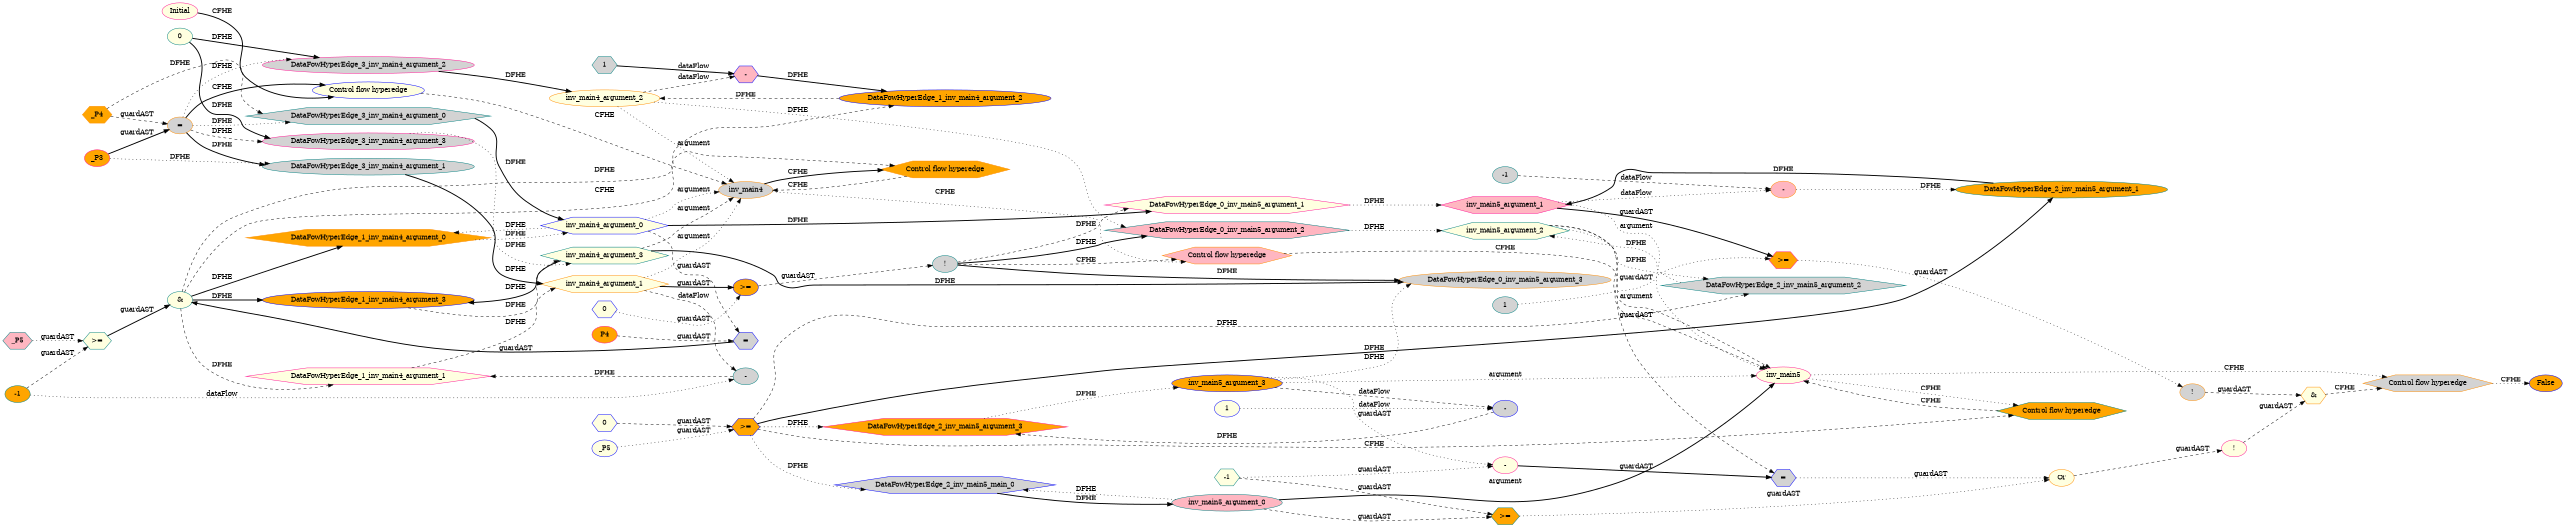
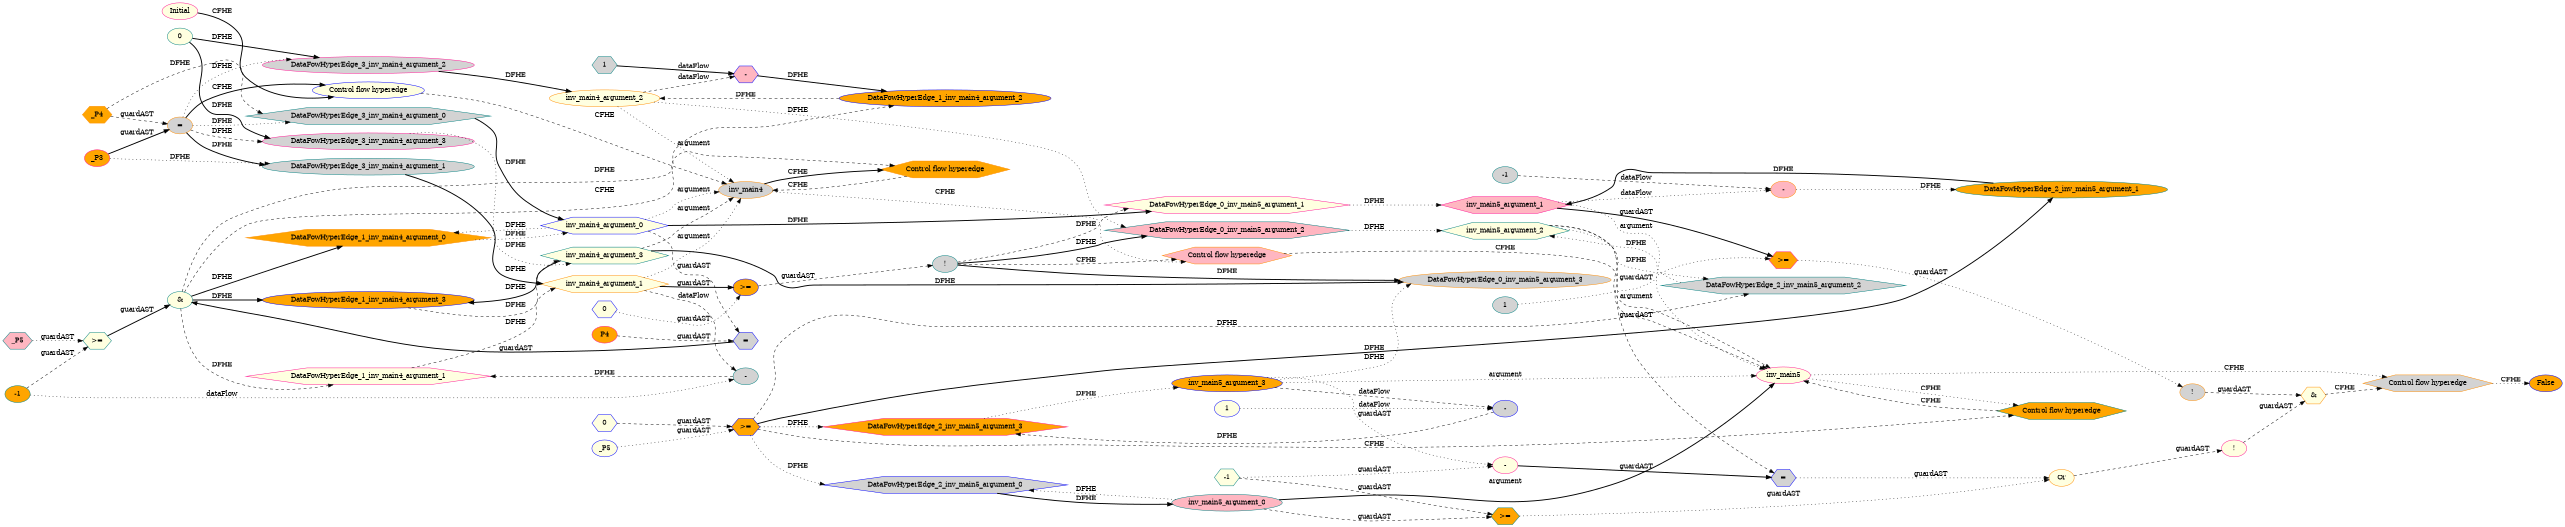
(945, 485) -> (945, 485)
